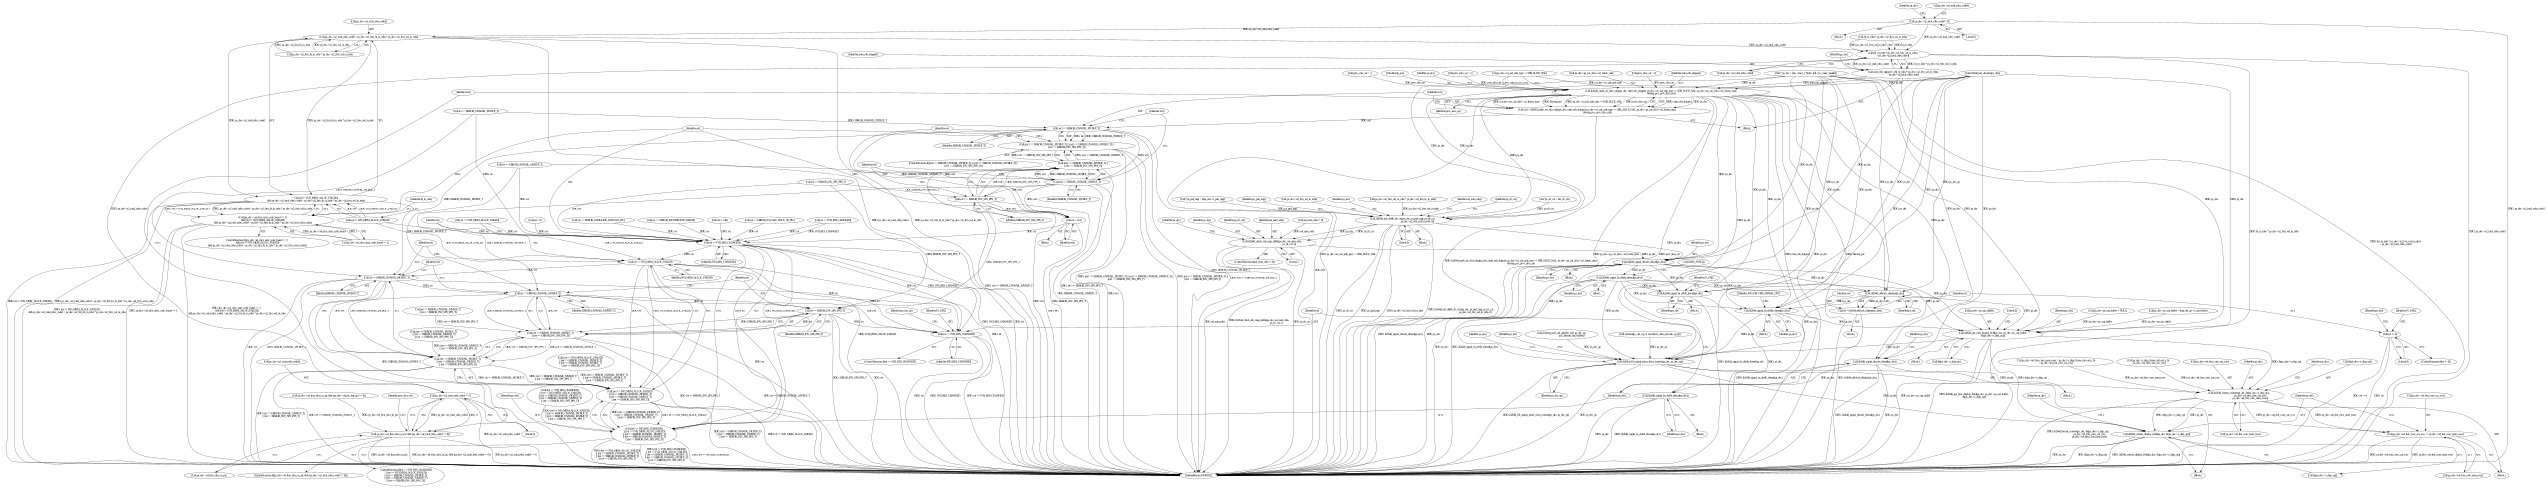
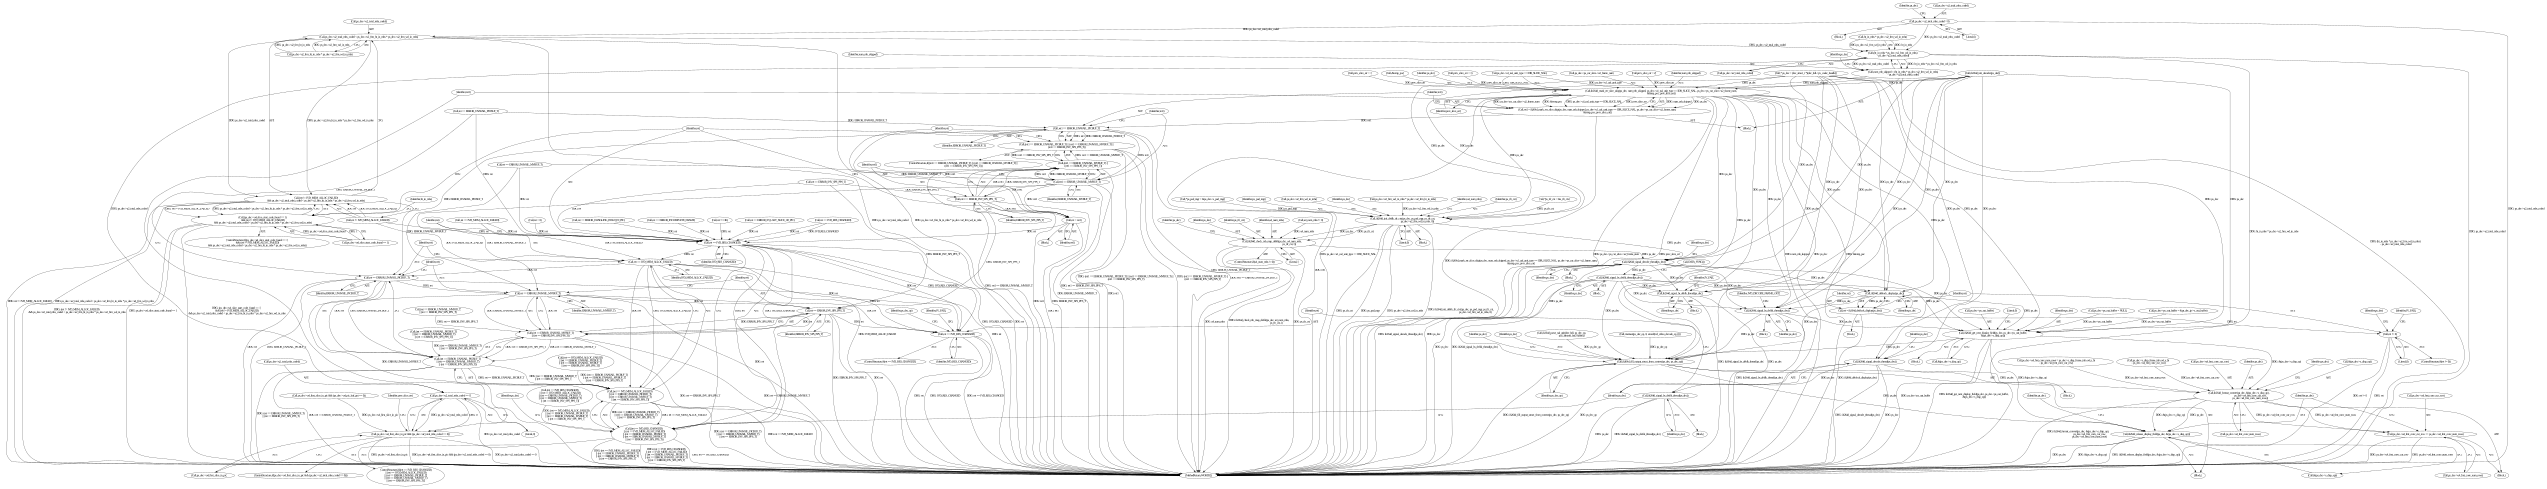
(1951, 182) -> (1951, 182)
none -> (2126, 318)
